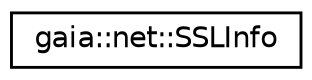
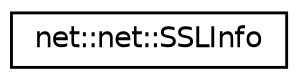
(156, 40) -> (149, 40)
